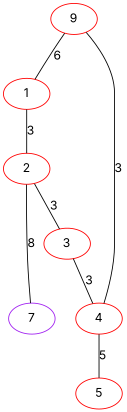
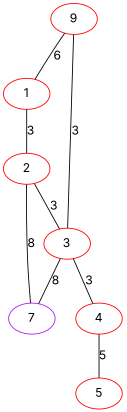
(115, 165) -> (71, 131)
none -> (50, 281)
